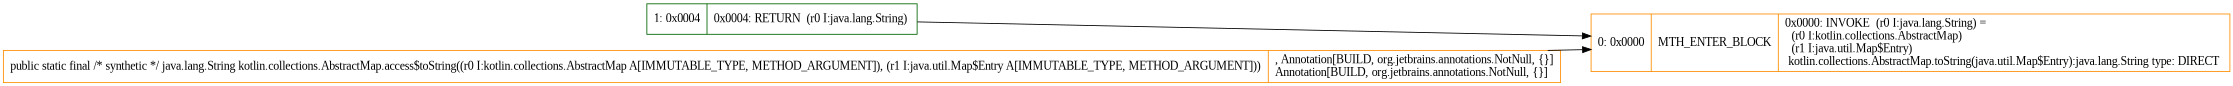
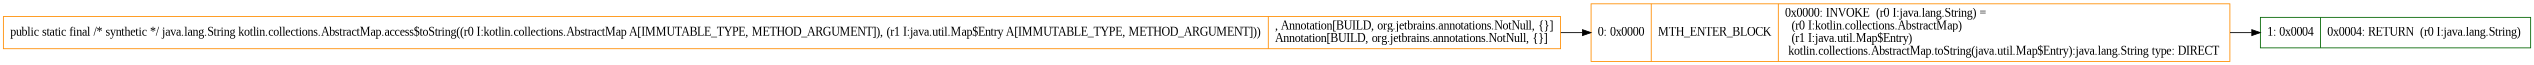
(1250, 29) -> (2241, 33)
